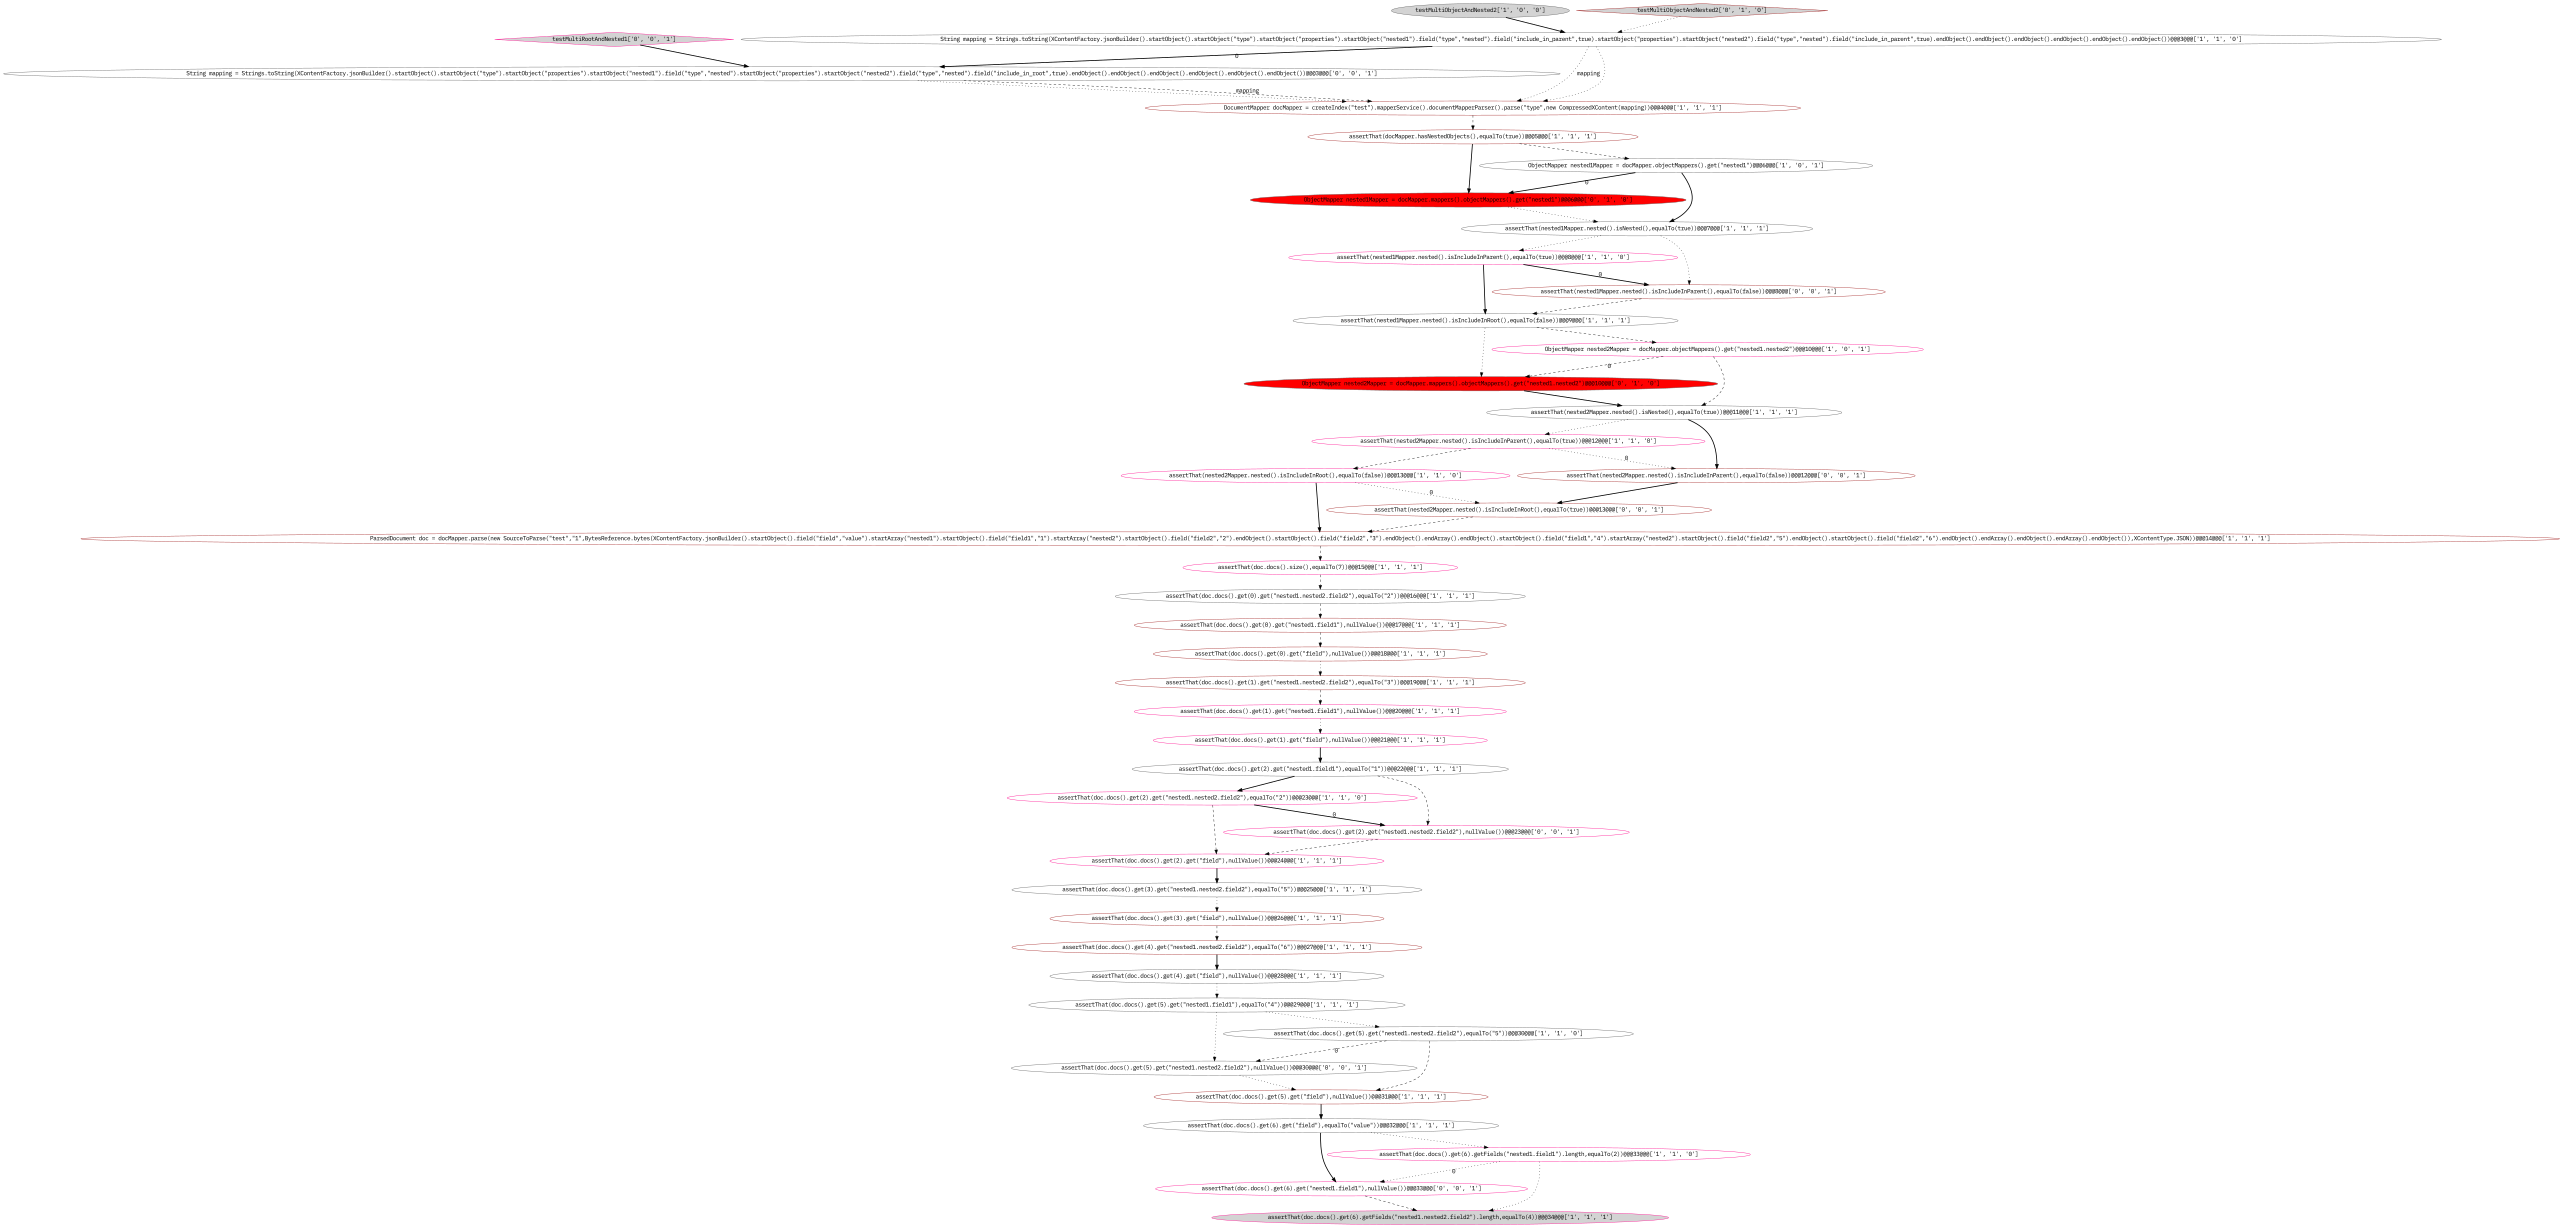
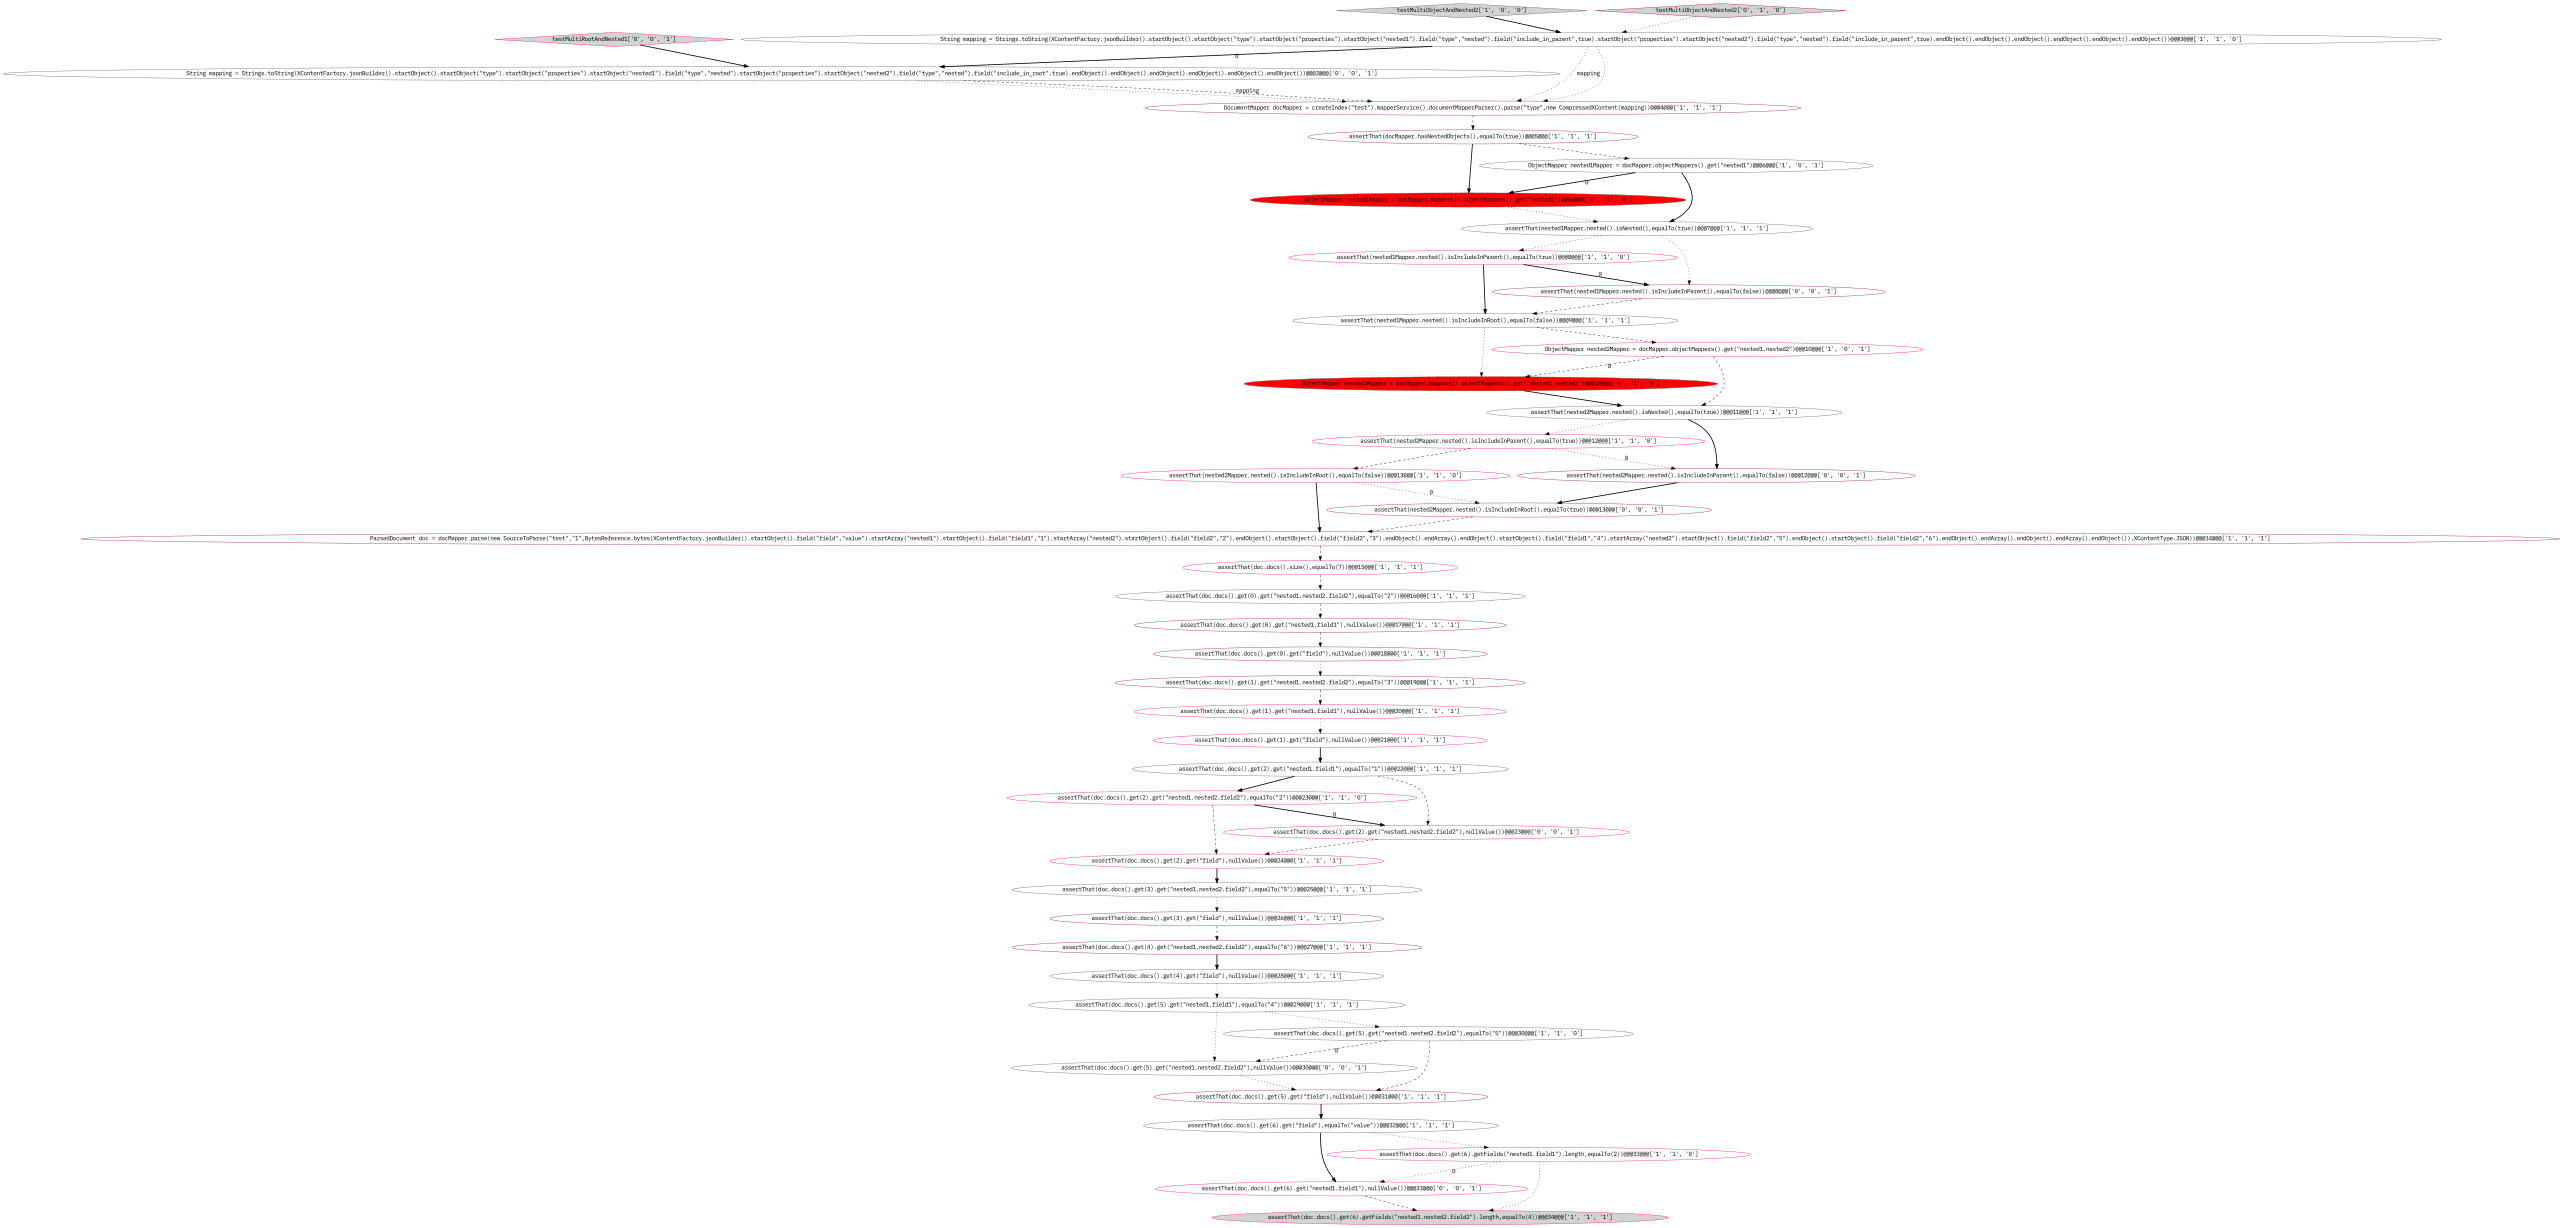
(1480, 11) -> (1462, 11)
